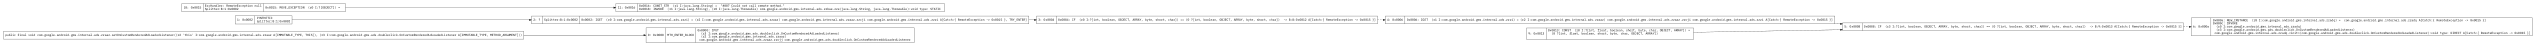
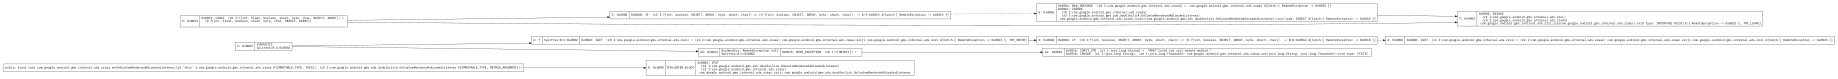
none -> (1610, 19)
(1838, 24) -> none
none -> (494, 49)
